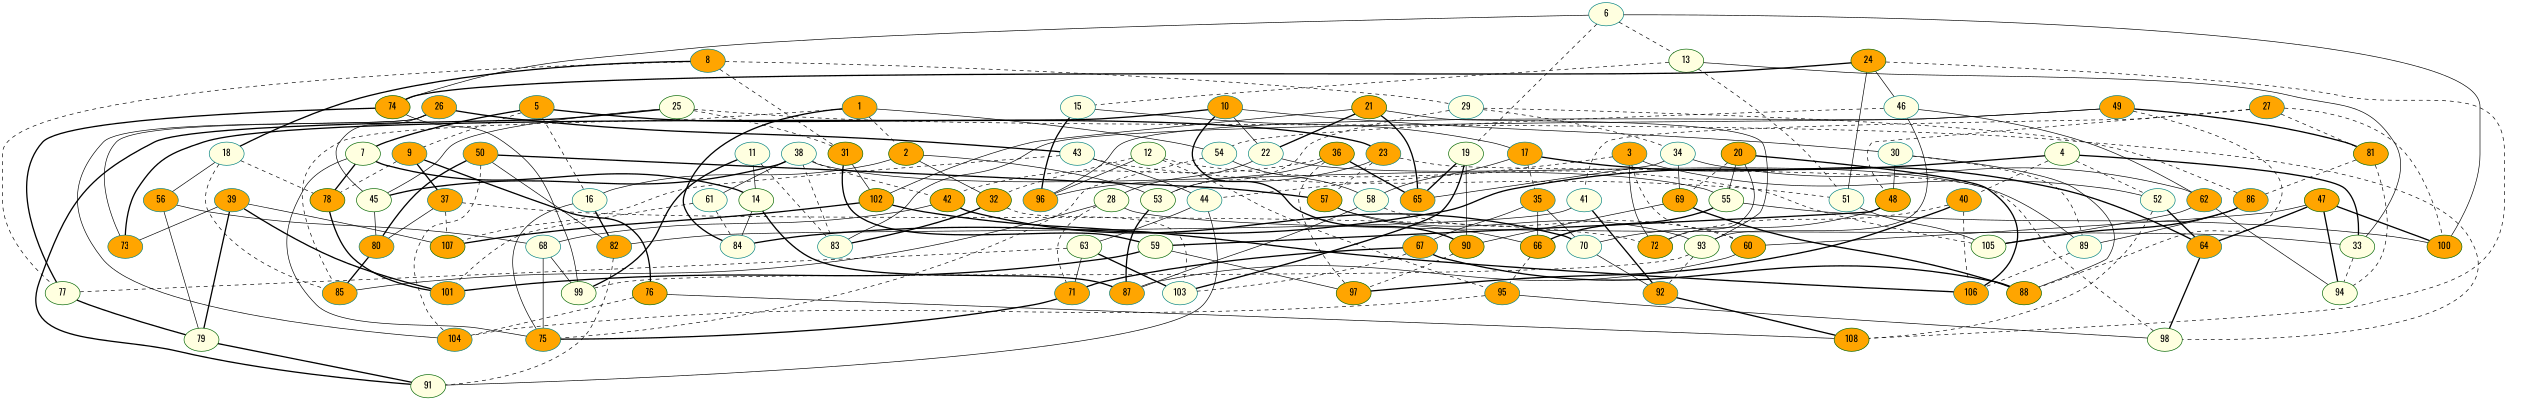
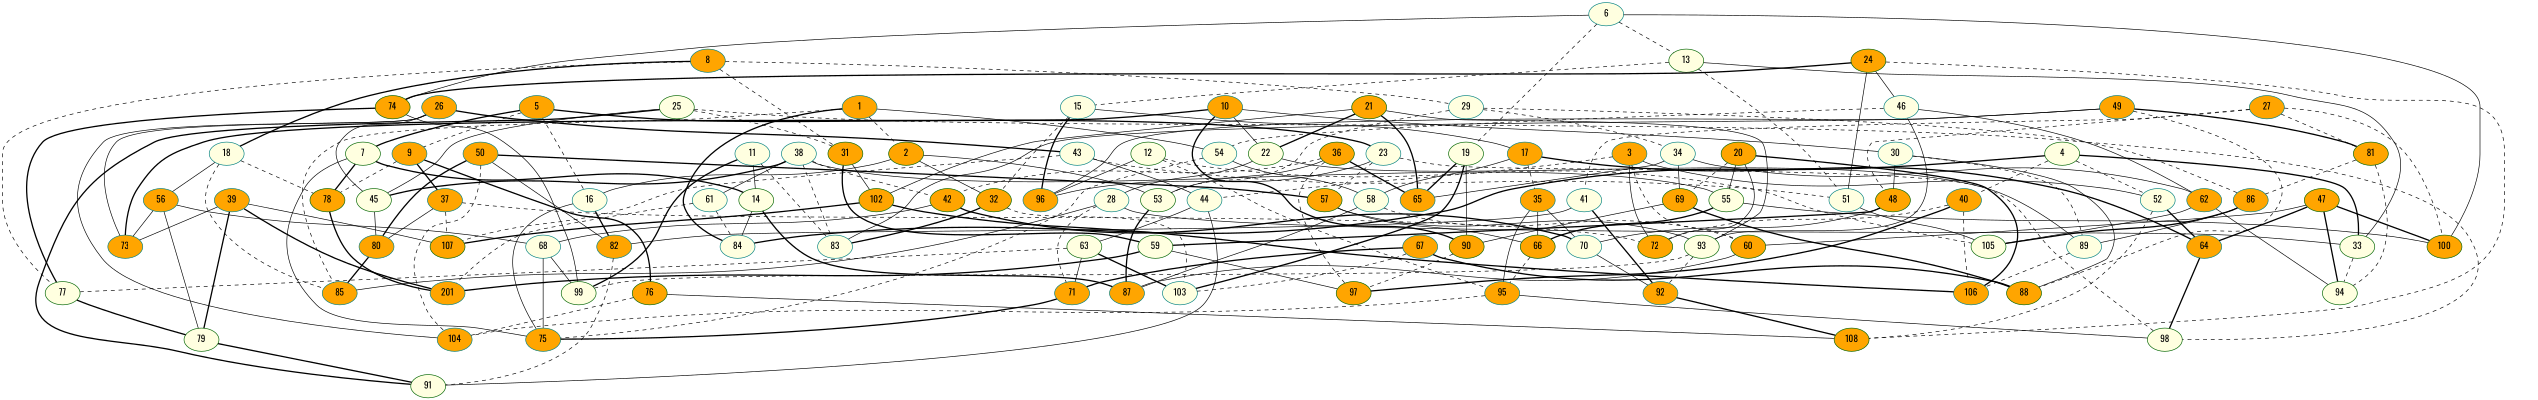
(1266, 154) -> (1266, 154)
(1383, 154) -> (1383, 154)
(1069, 174) -> (1020, 169)
(1111, 200) -> (1111, 200)
none -> (143, 223)
(1479, 223) -> (1511, 244)
(448, 293) -> (448, 293)
